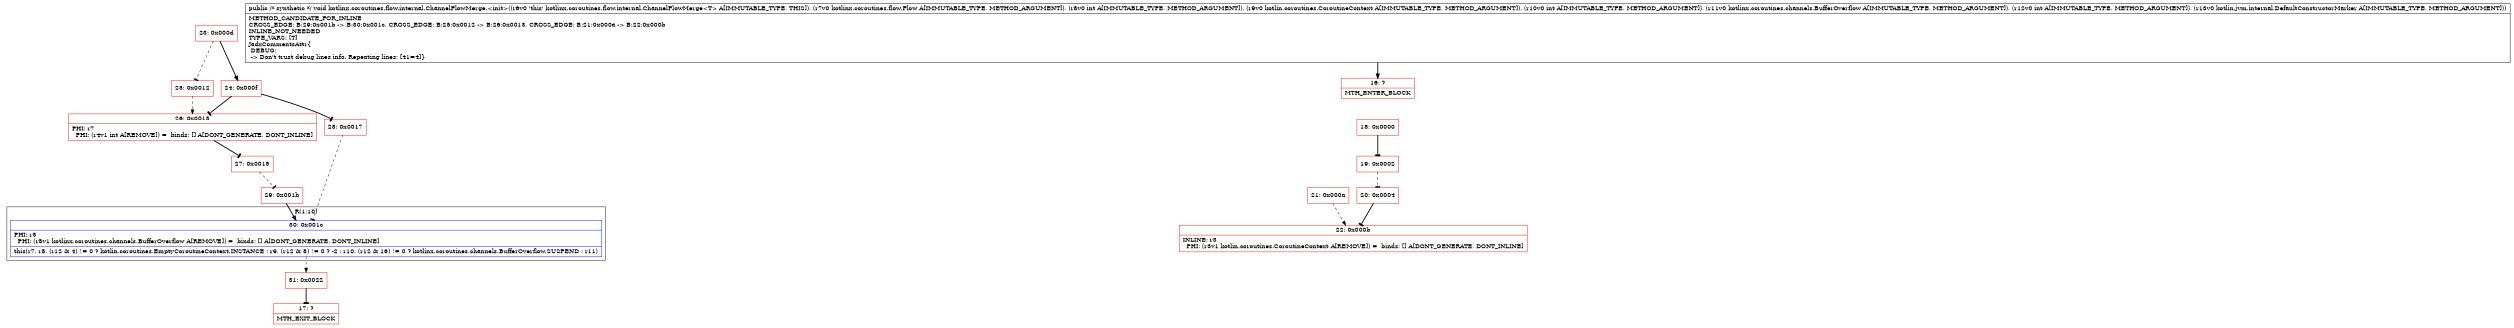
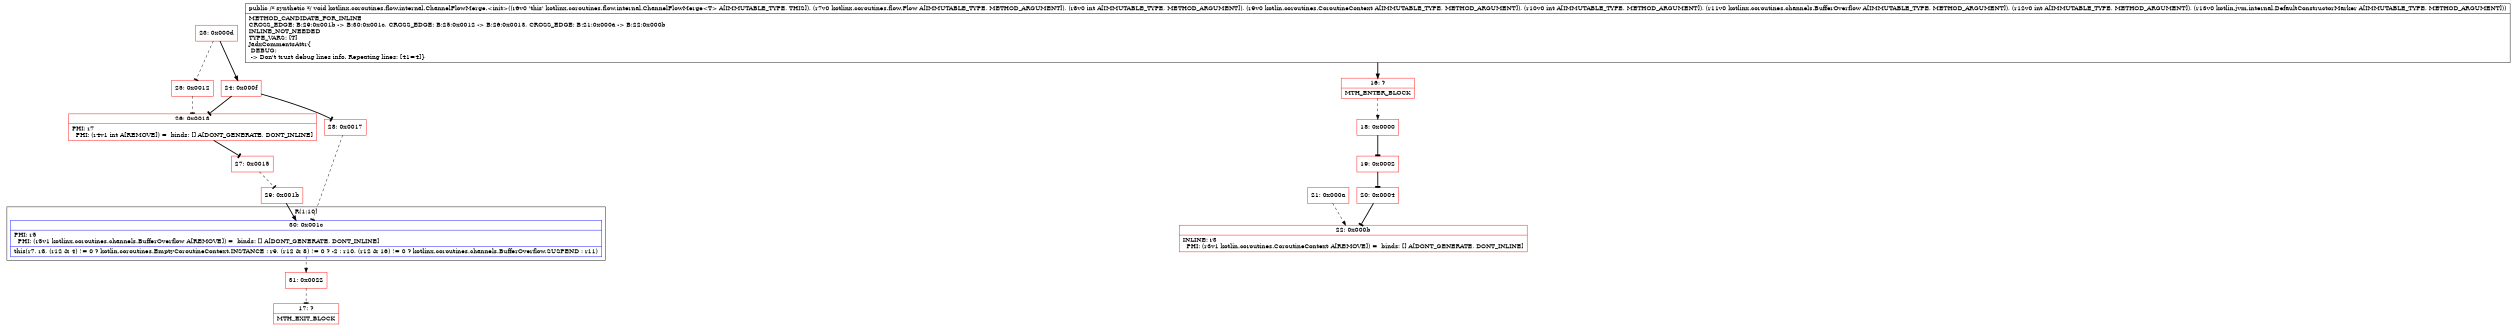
(192, 103) -> (192, 103)
none -> (1378, 107)
(1378, 179) -> (1378, 179)
(306, 295) -> (306, 295)
